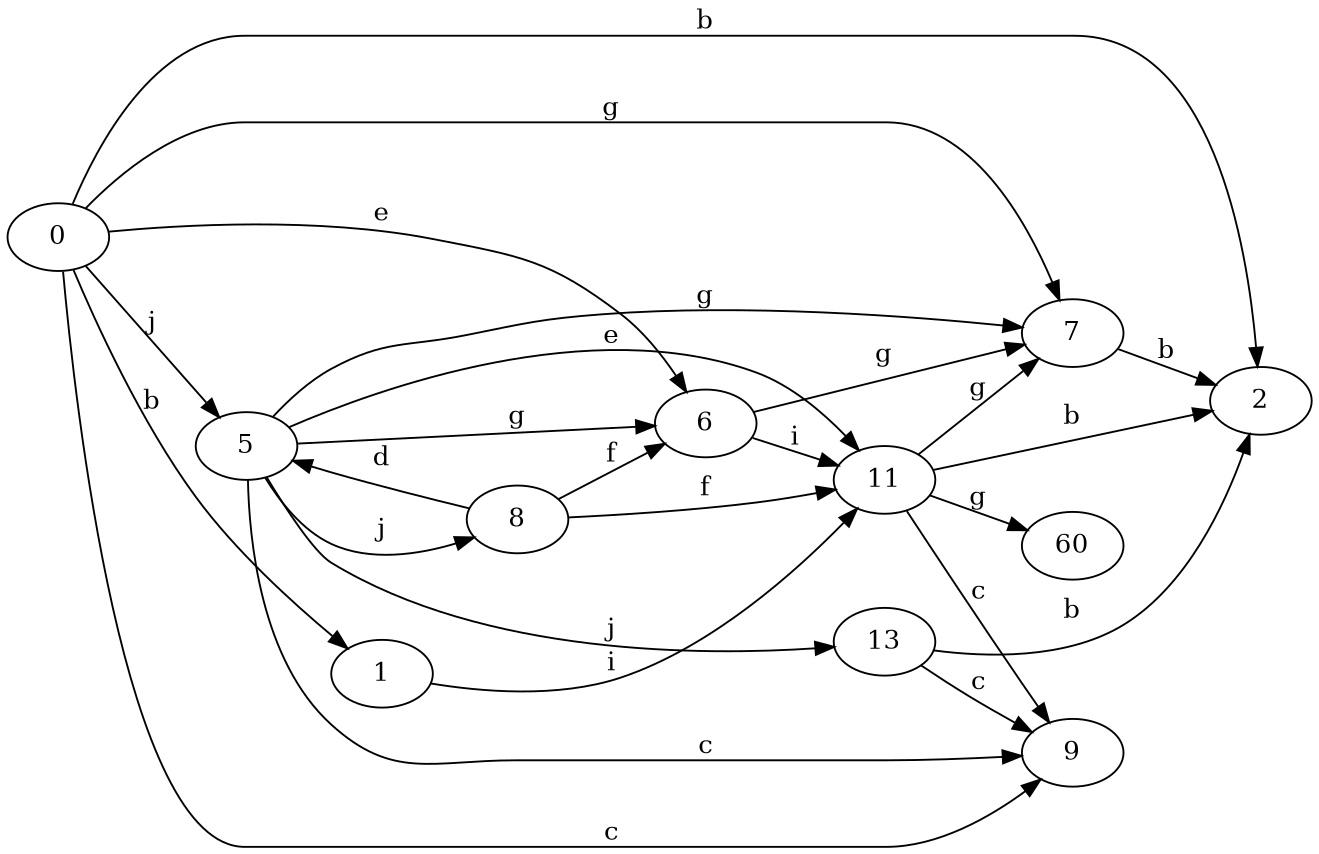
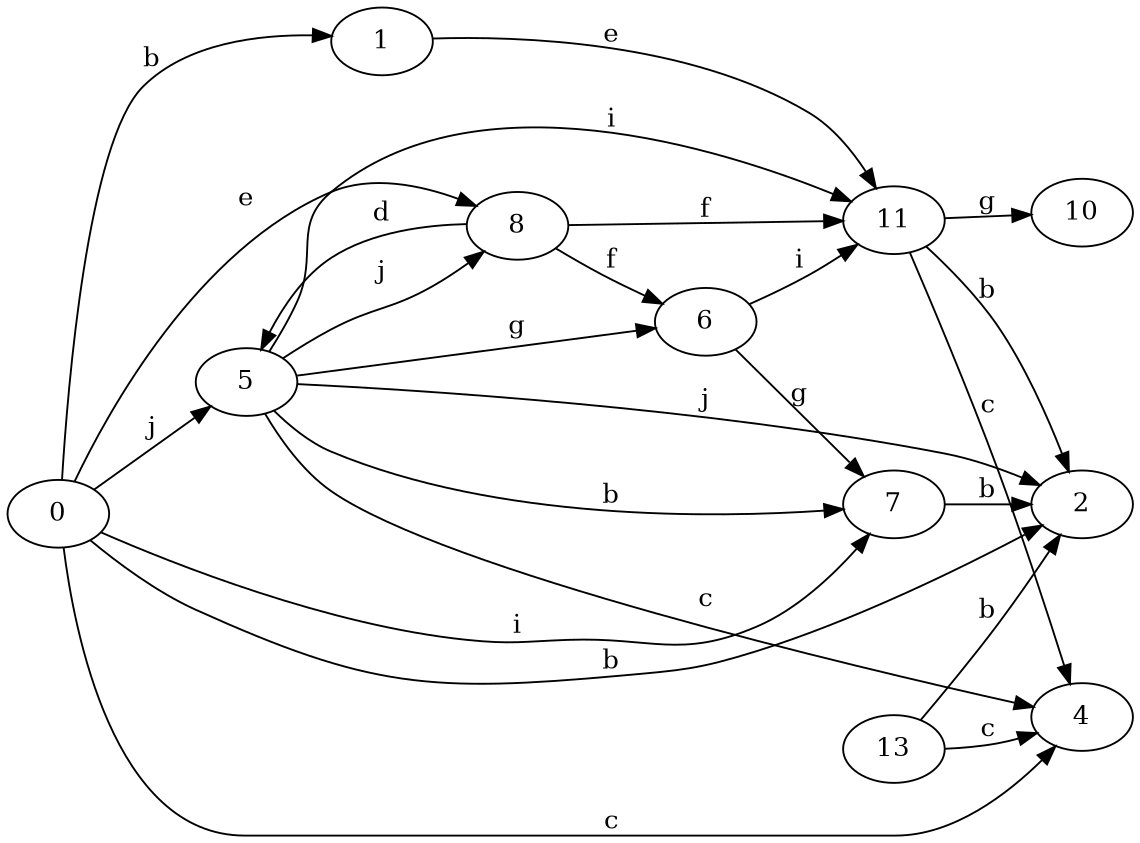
(612, 108) -> (518, 626)
(415, 236) -> (223, 267)
(706, 296) -> (612, 496)
(612, 336) -> (612, 120)
(971, 413) -> none
(1073, 546) -> (1082, 213)
(514, 631) -> (663, 413)
(612, 663) -> (612, 35)
(1073, 753) -> (1082, 717)
